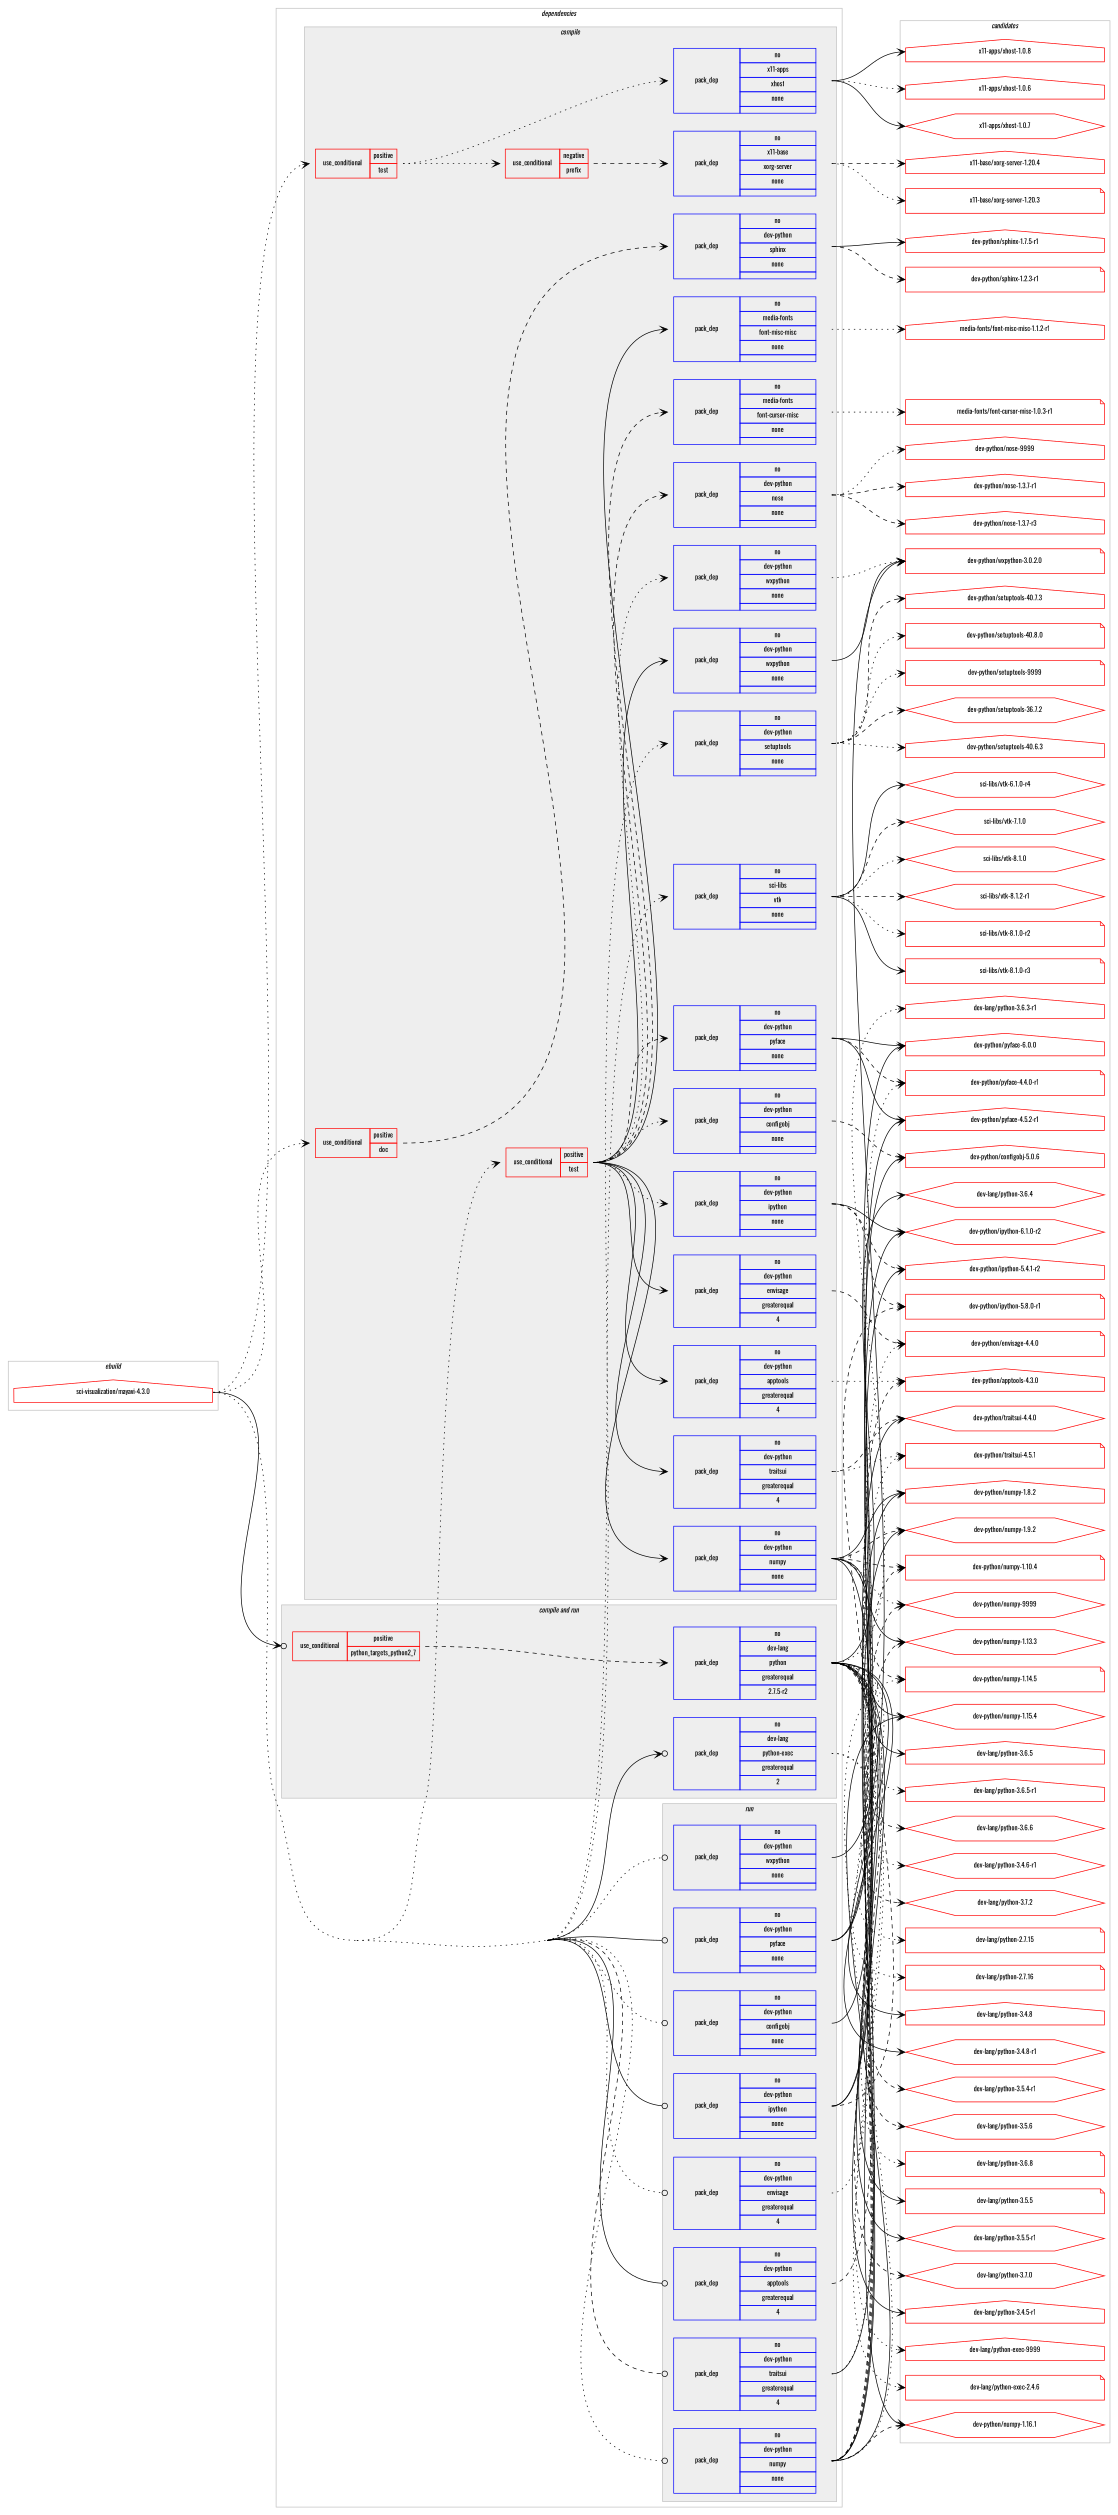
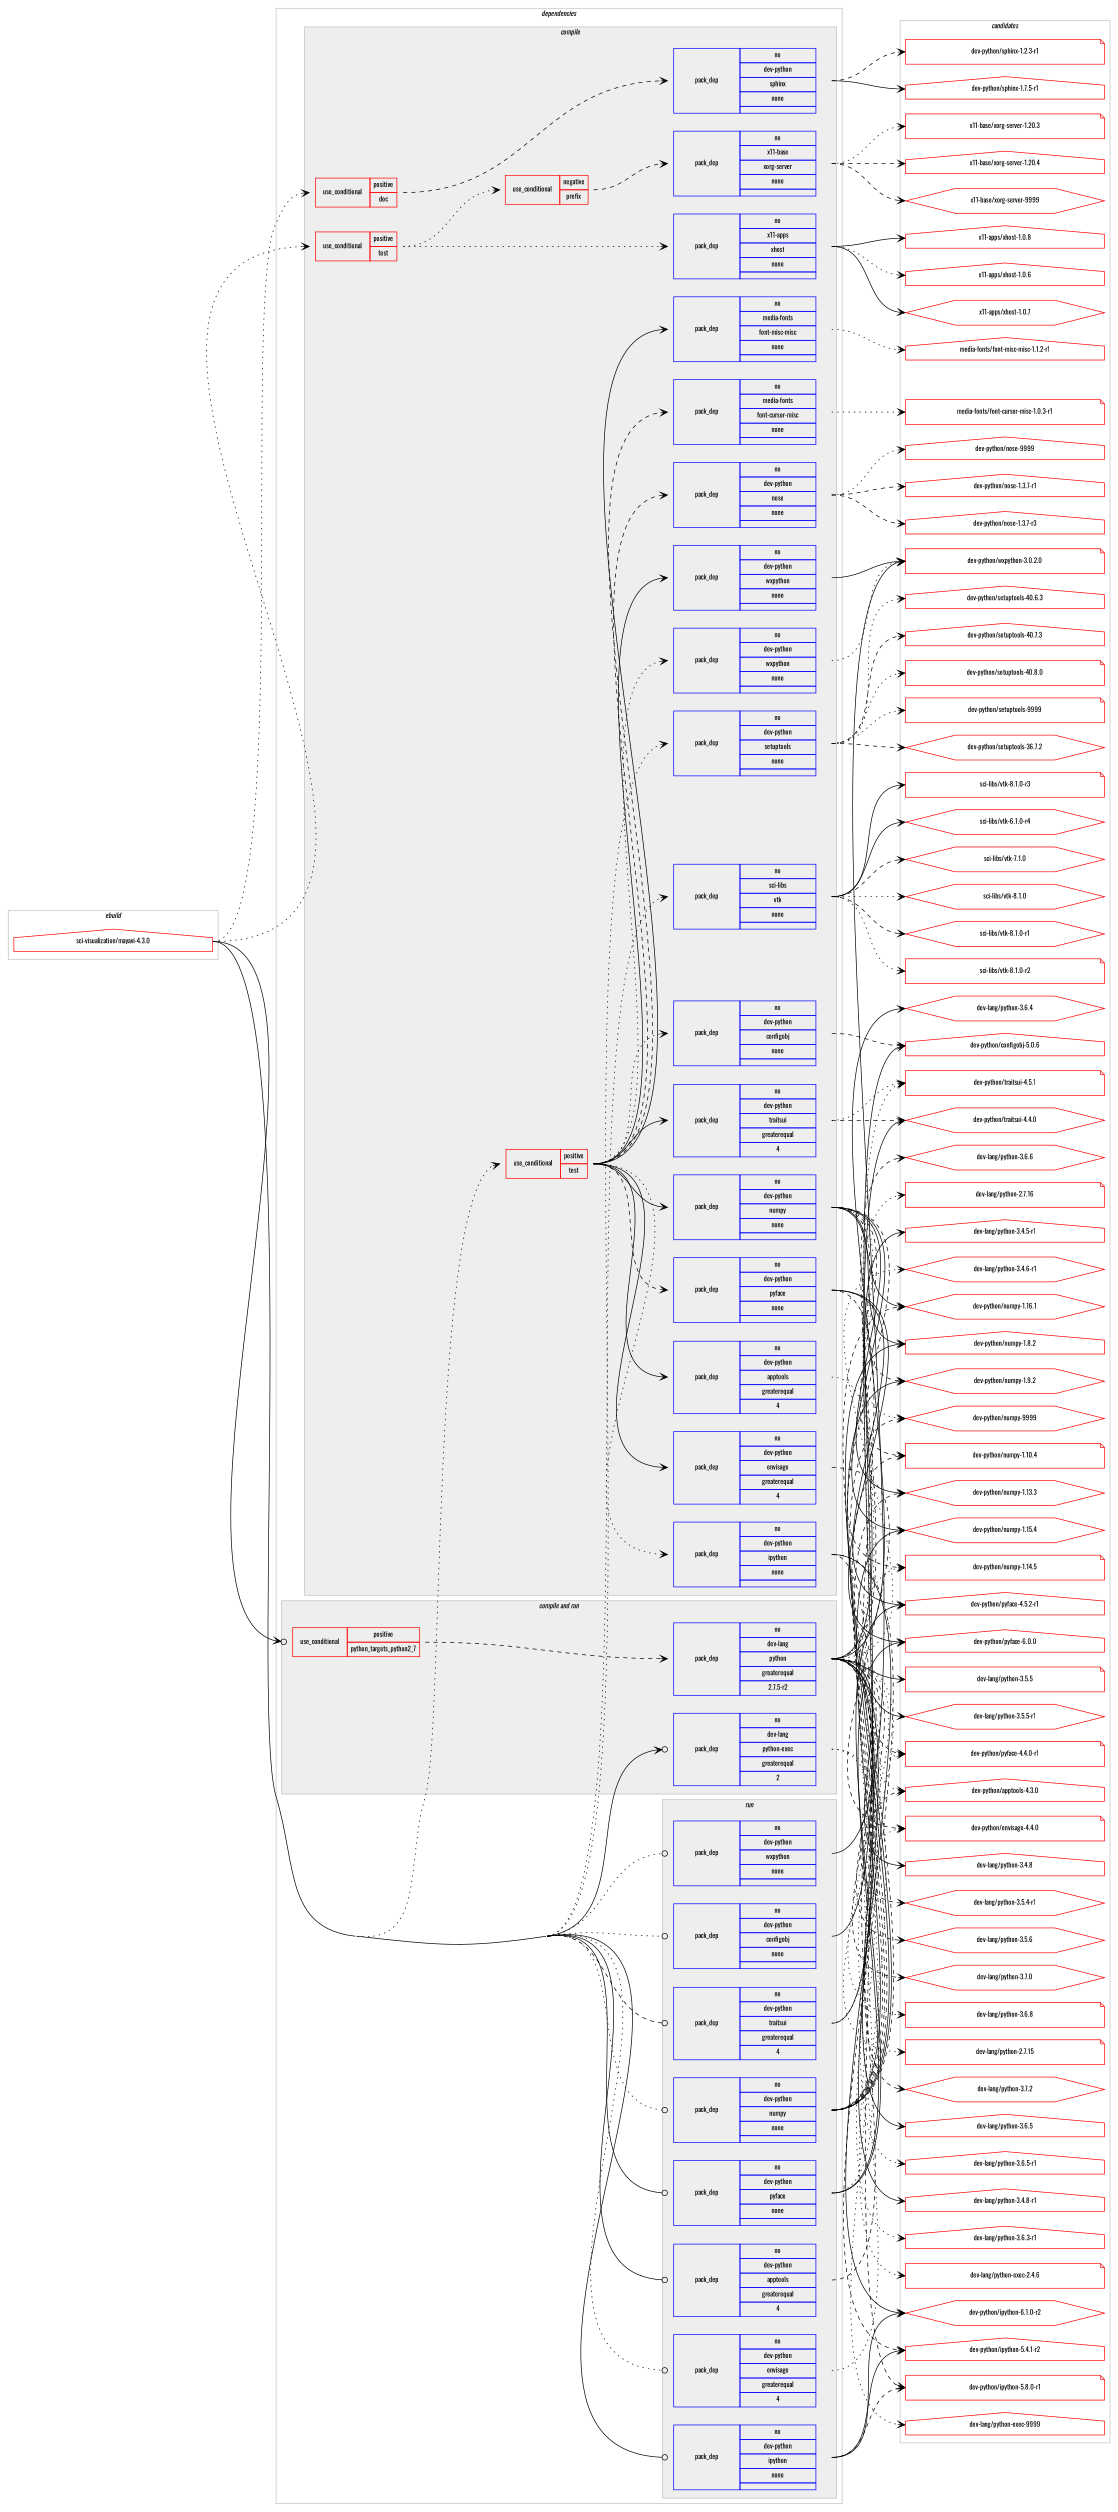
none -> (1005, 201)
(1005, 897) -> (1005, 934)
(1005, 2052) -> (1005, 2201)
